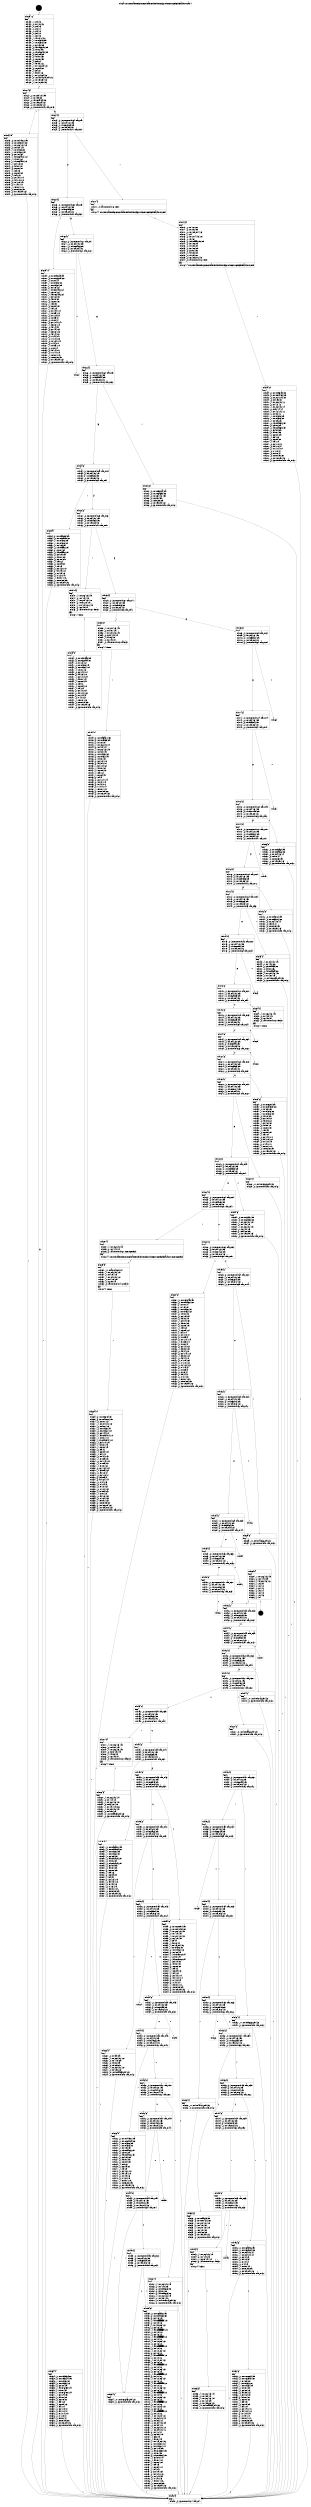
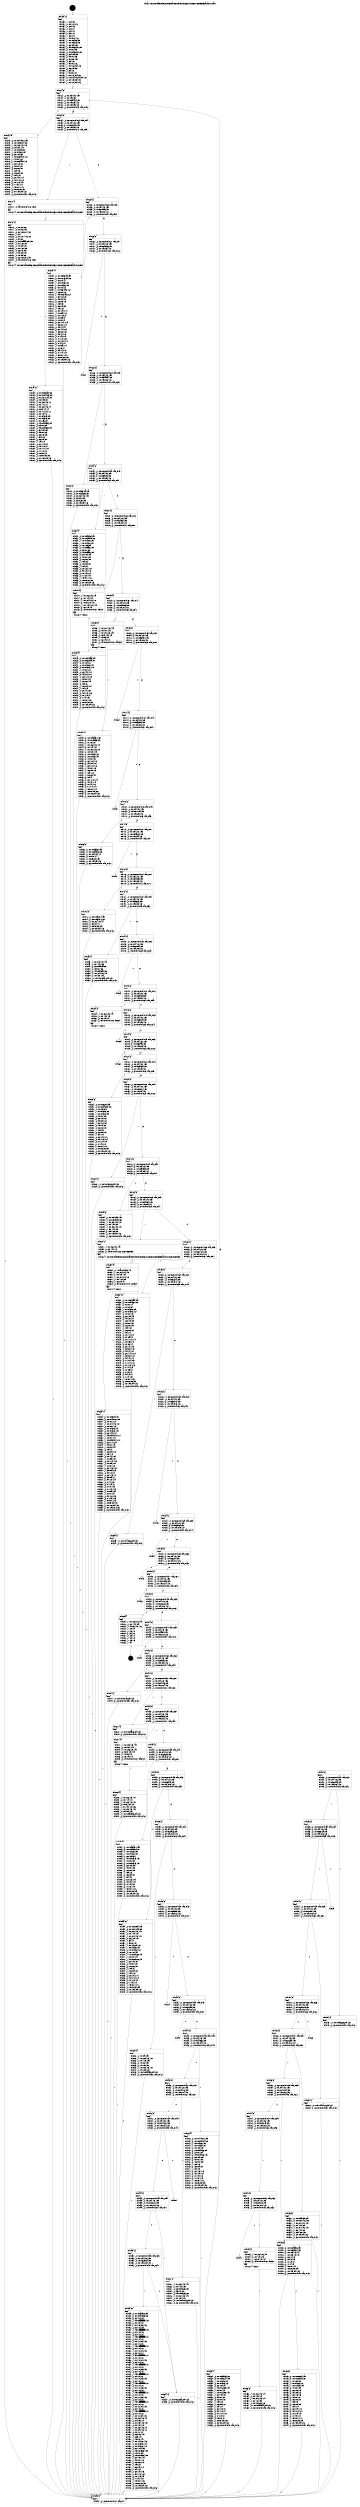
(248, 1602) -> (146, 1613)
